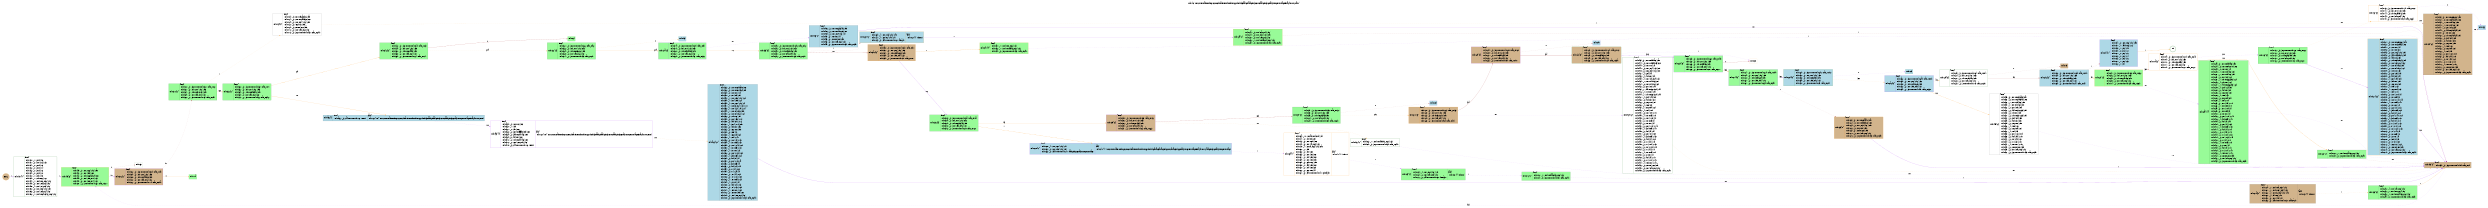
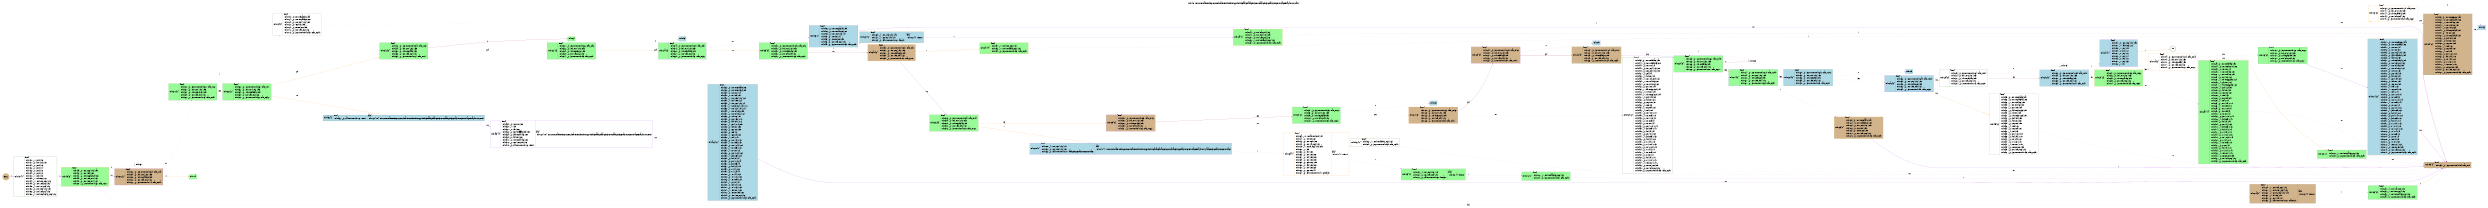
(2064, 66) -> (2064, 66)
